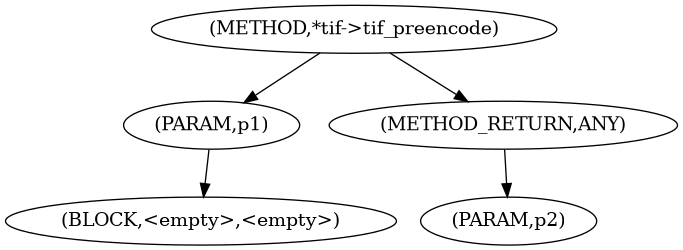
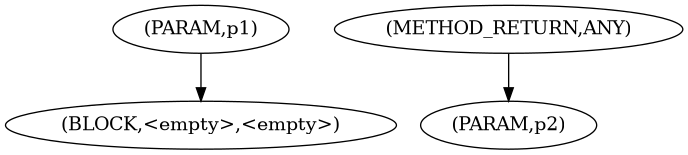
(354, 29) -> none
